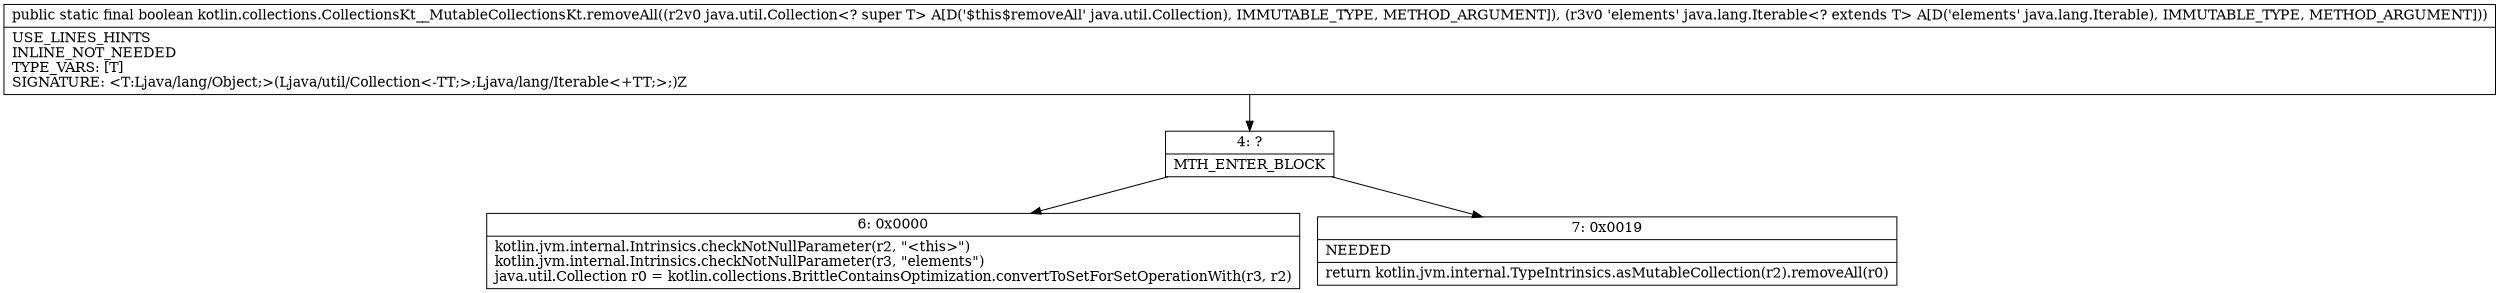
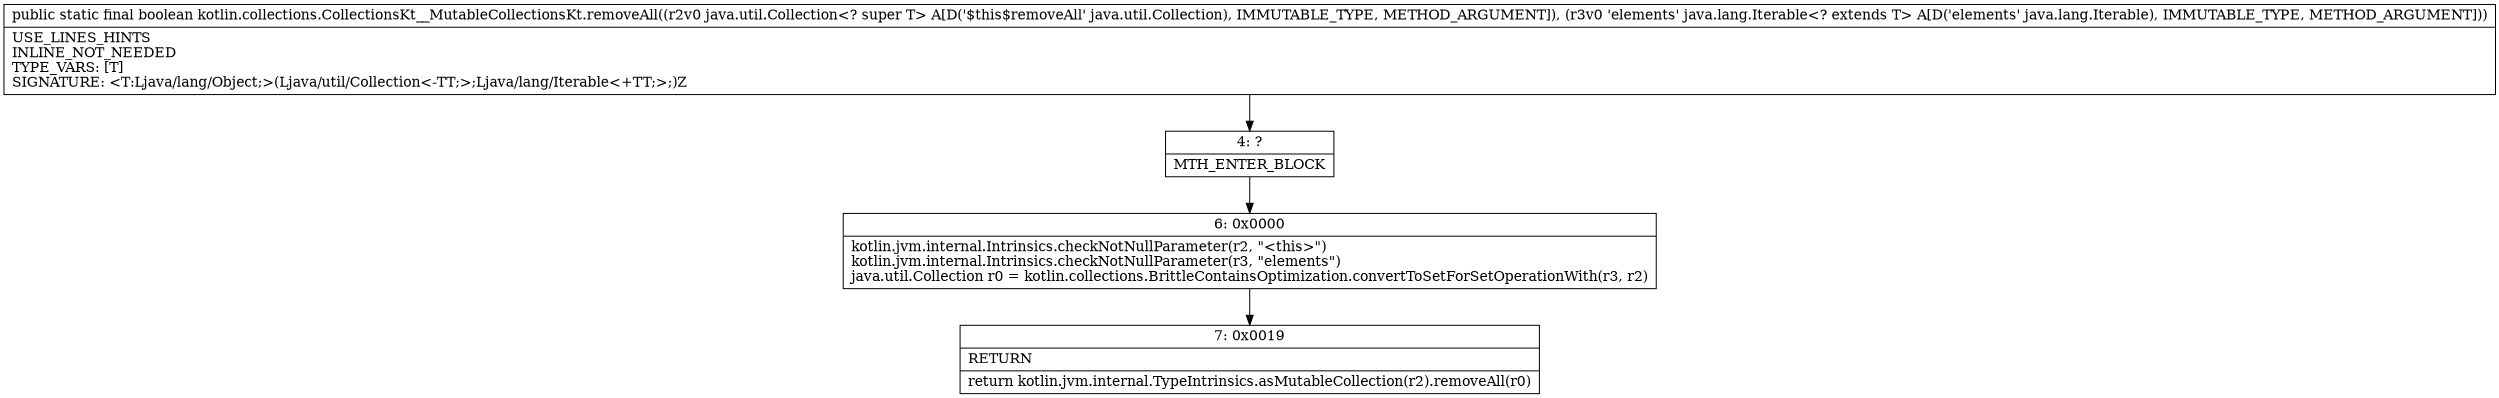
(1402, 196) -> (1250, 302)
(1359, 251) -> (1000, 359)
